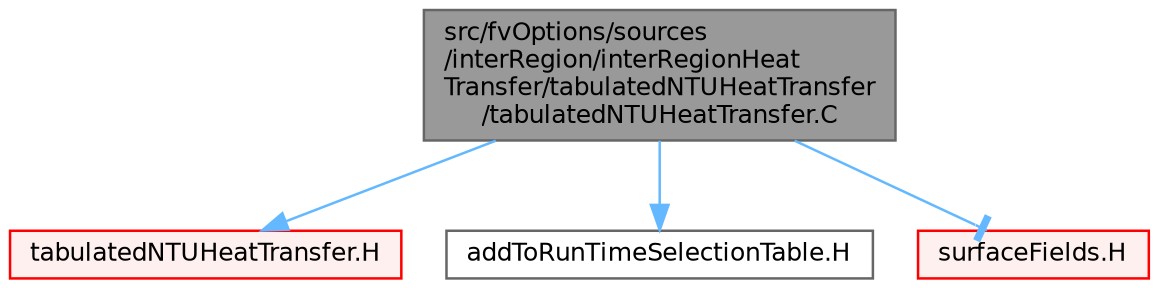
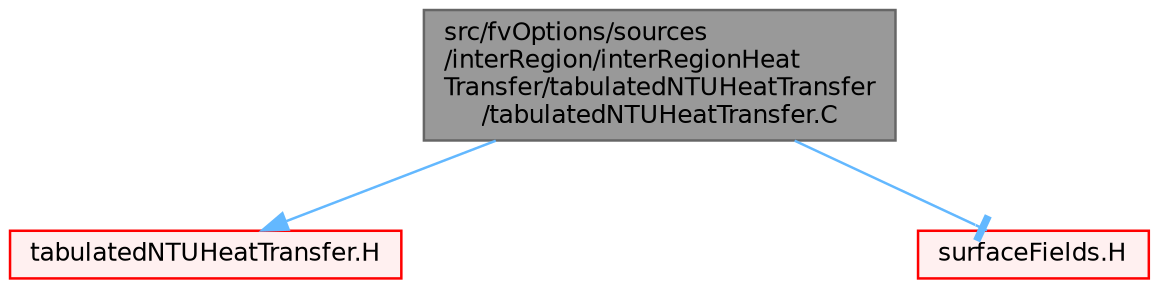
(660, 255) -> none
